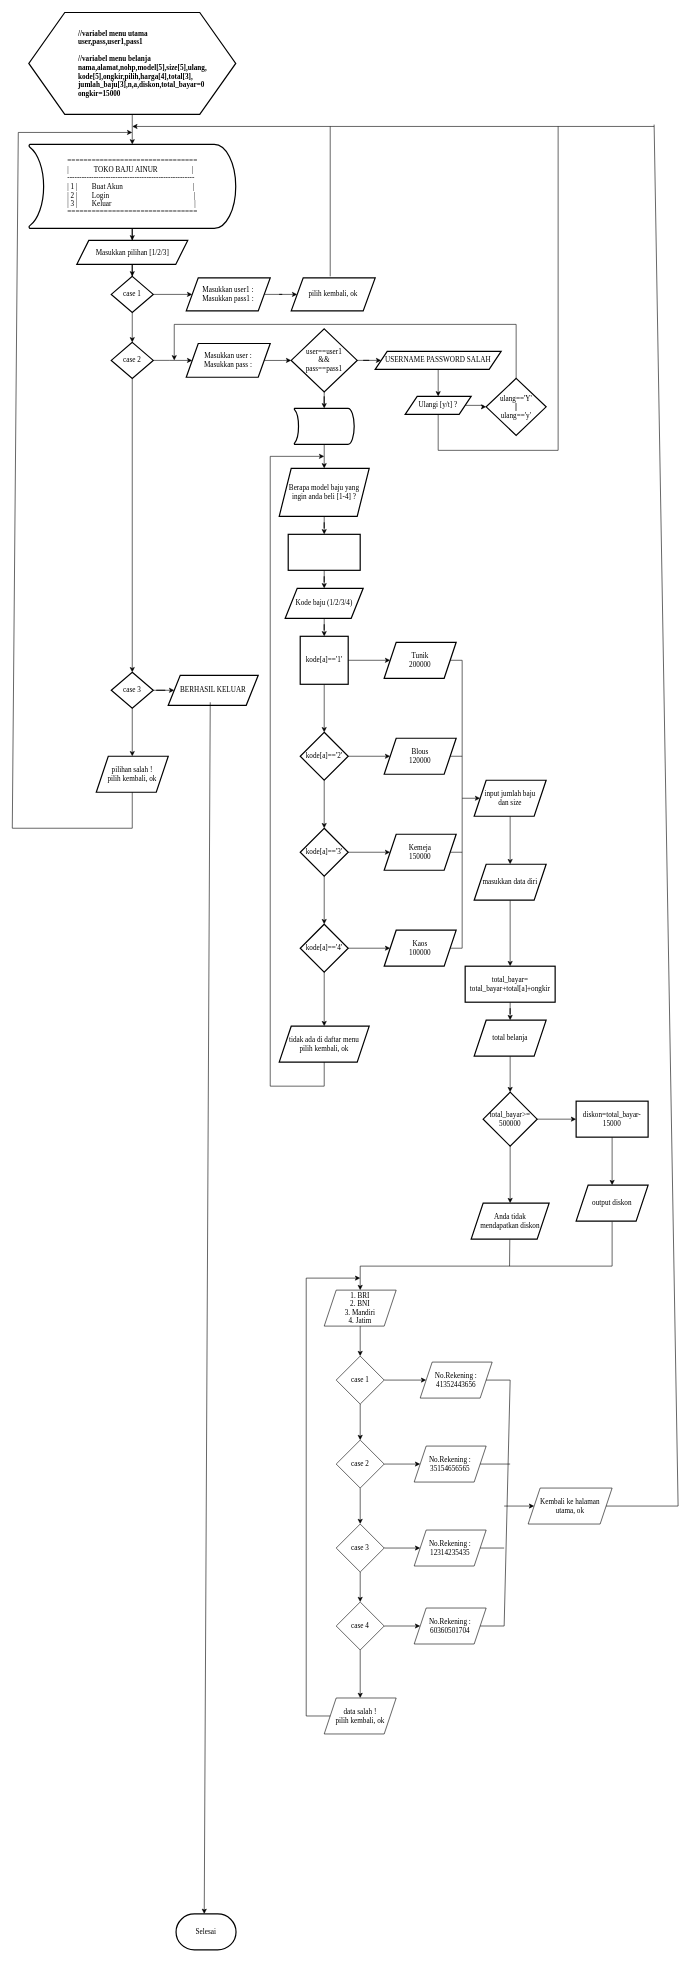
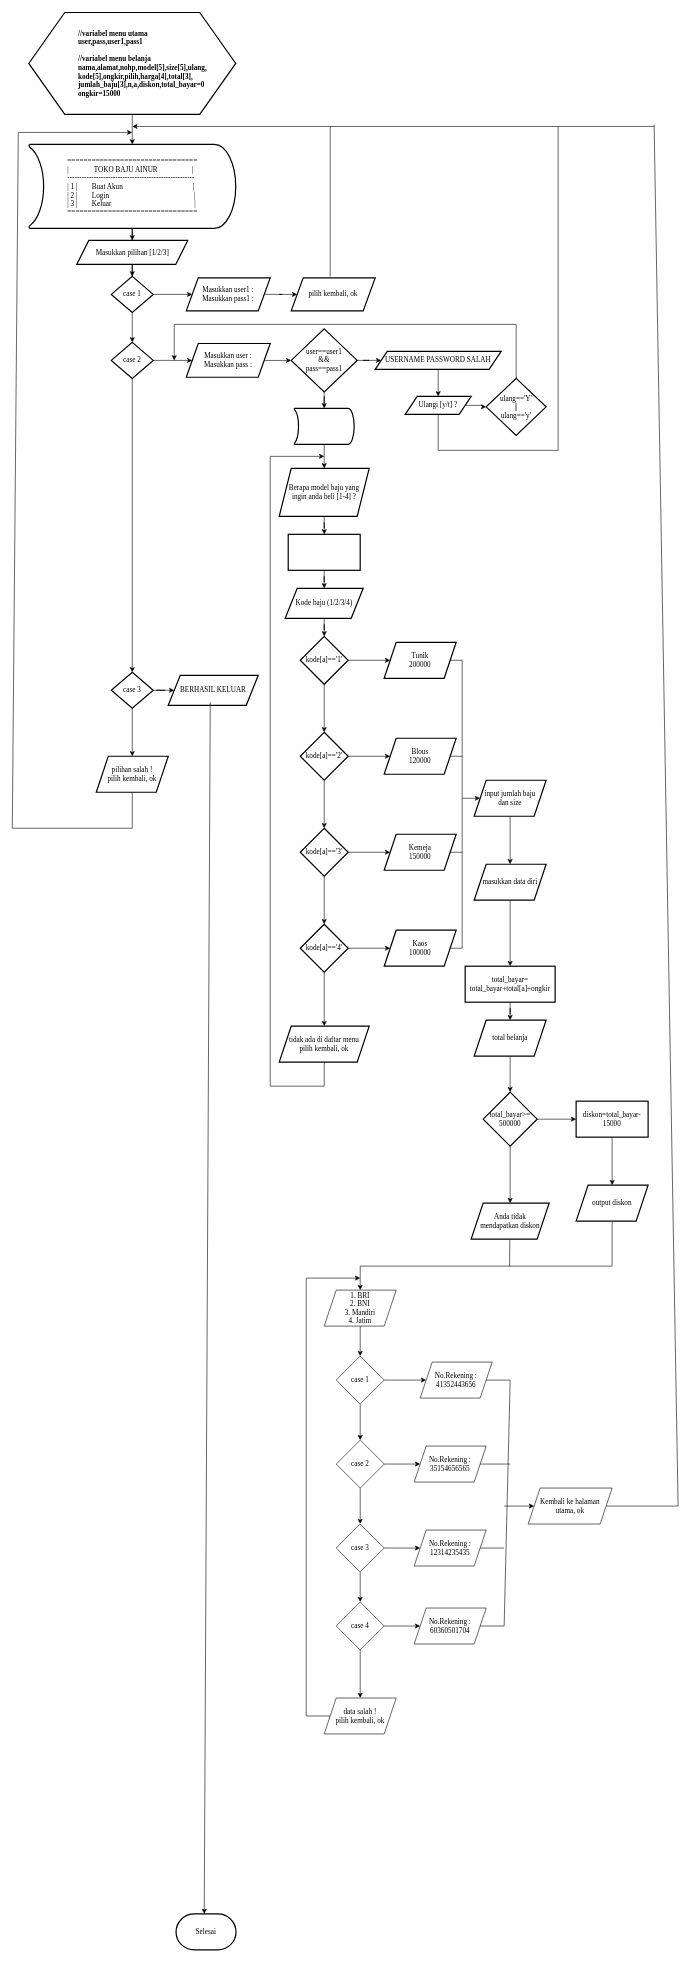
(324, 660) -> (324, 660)
